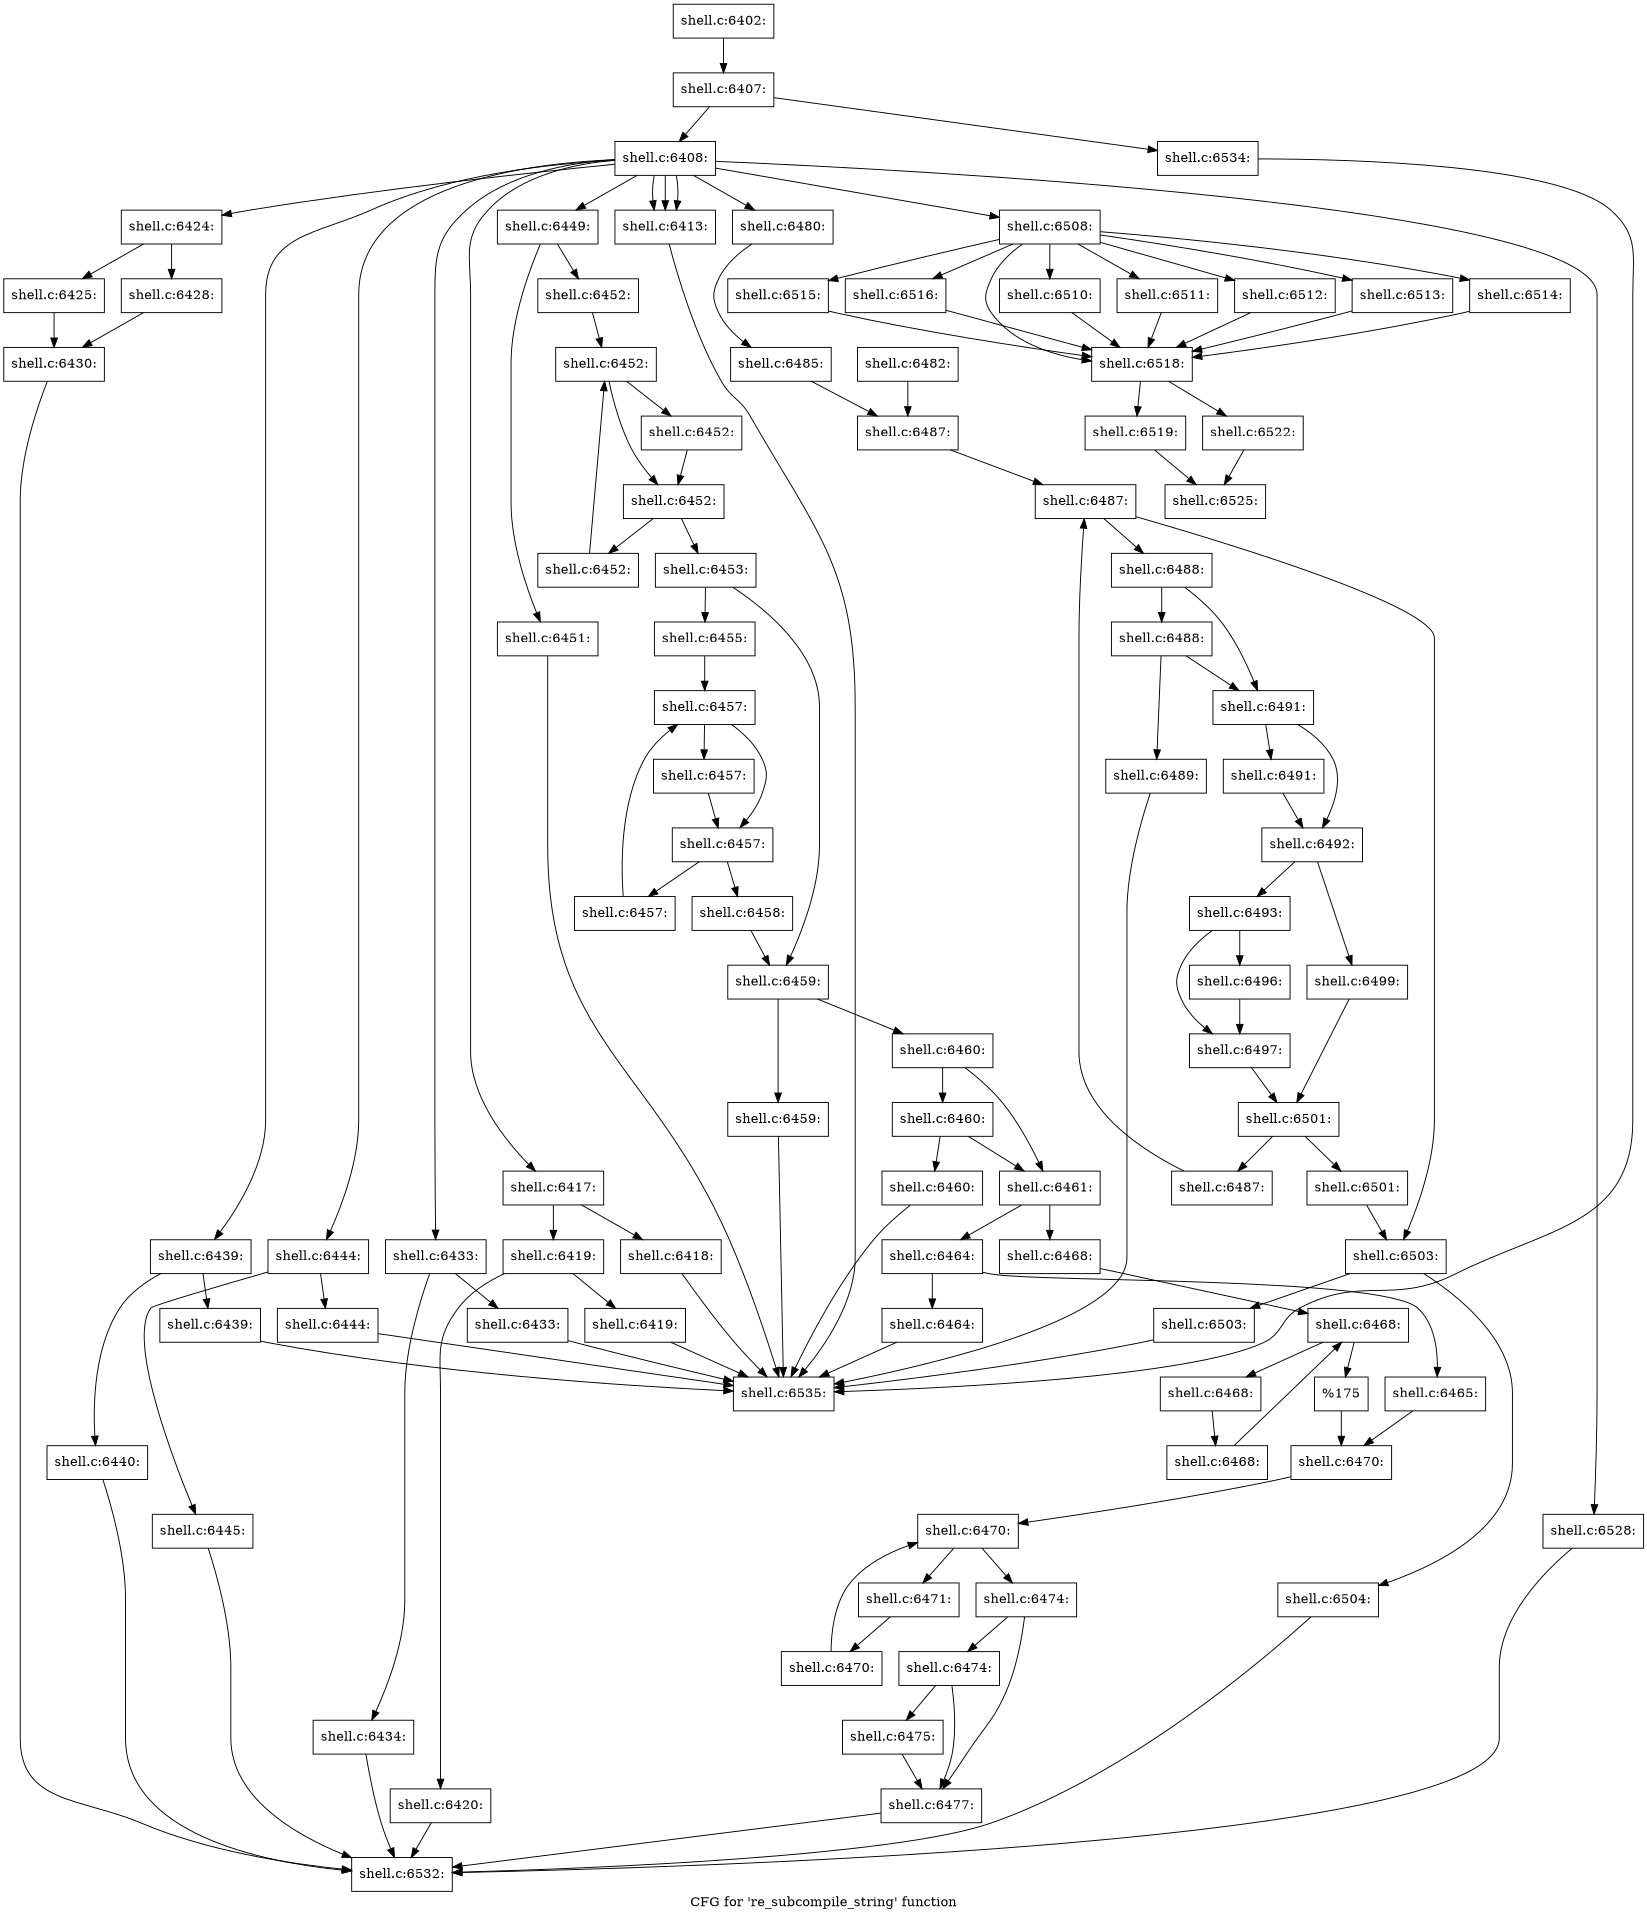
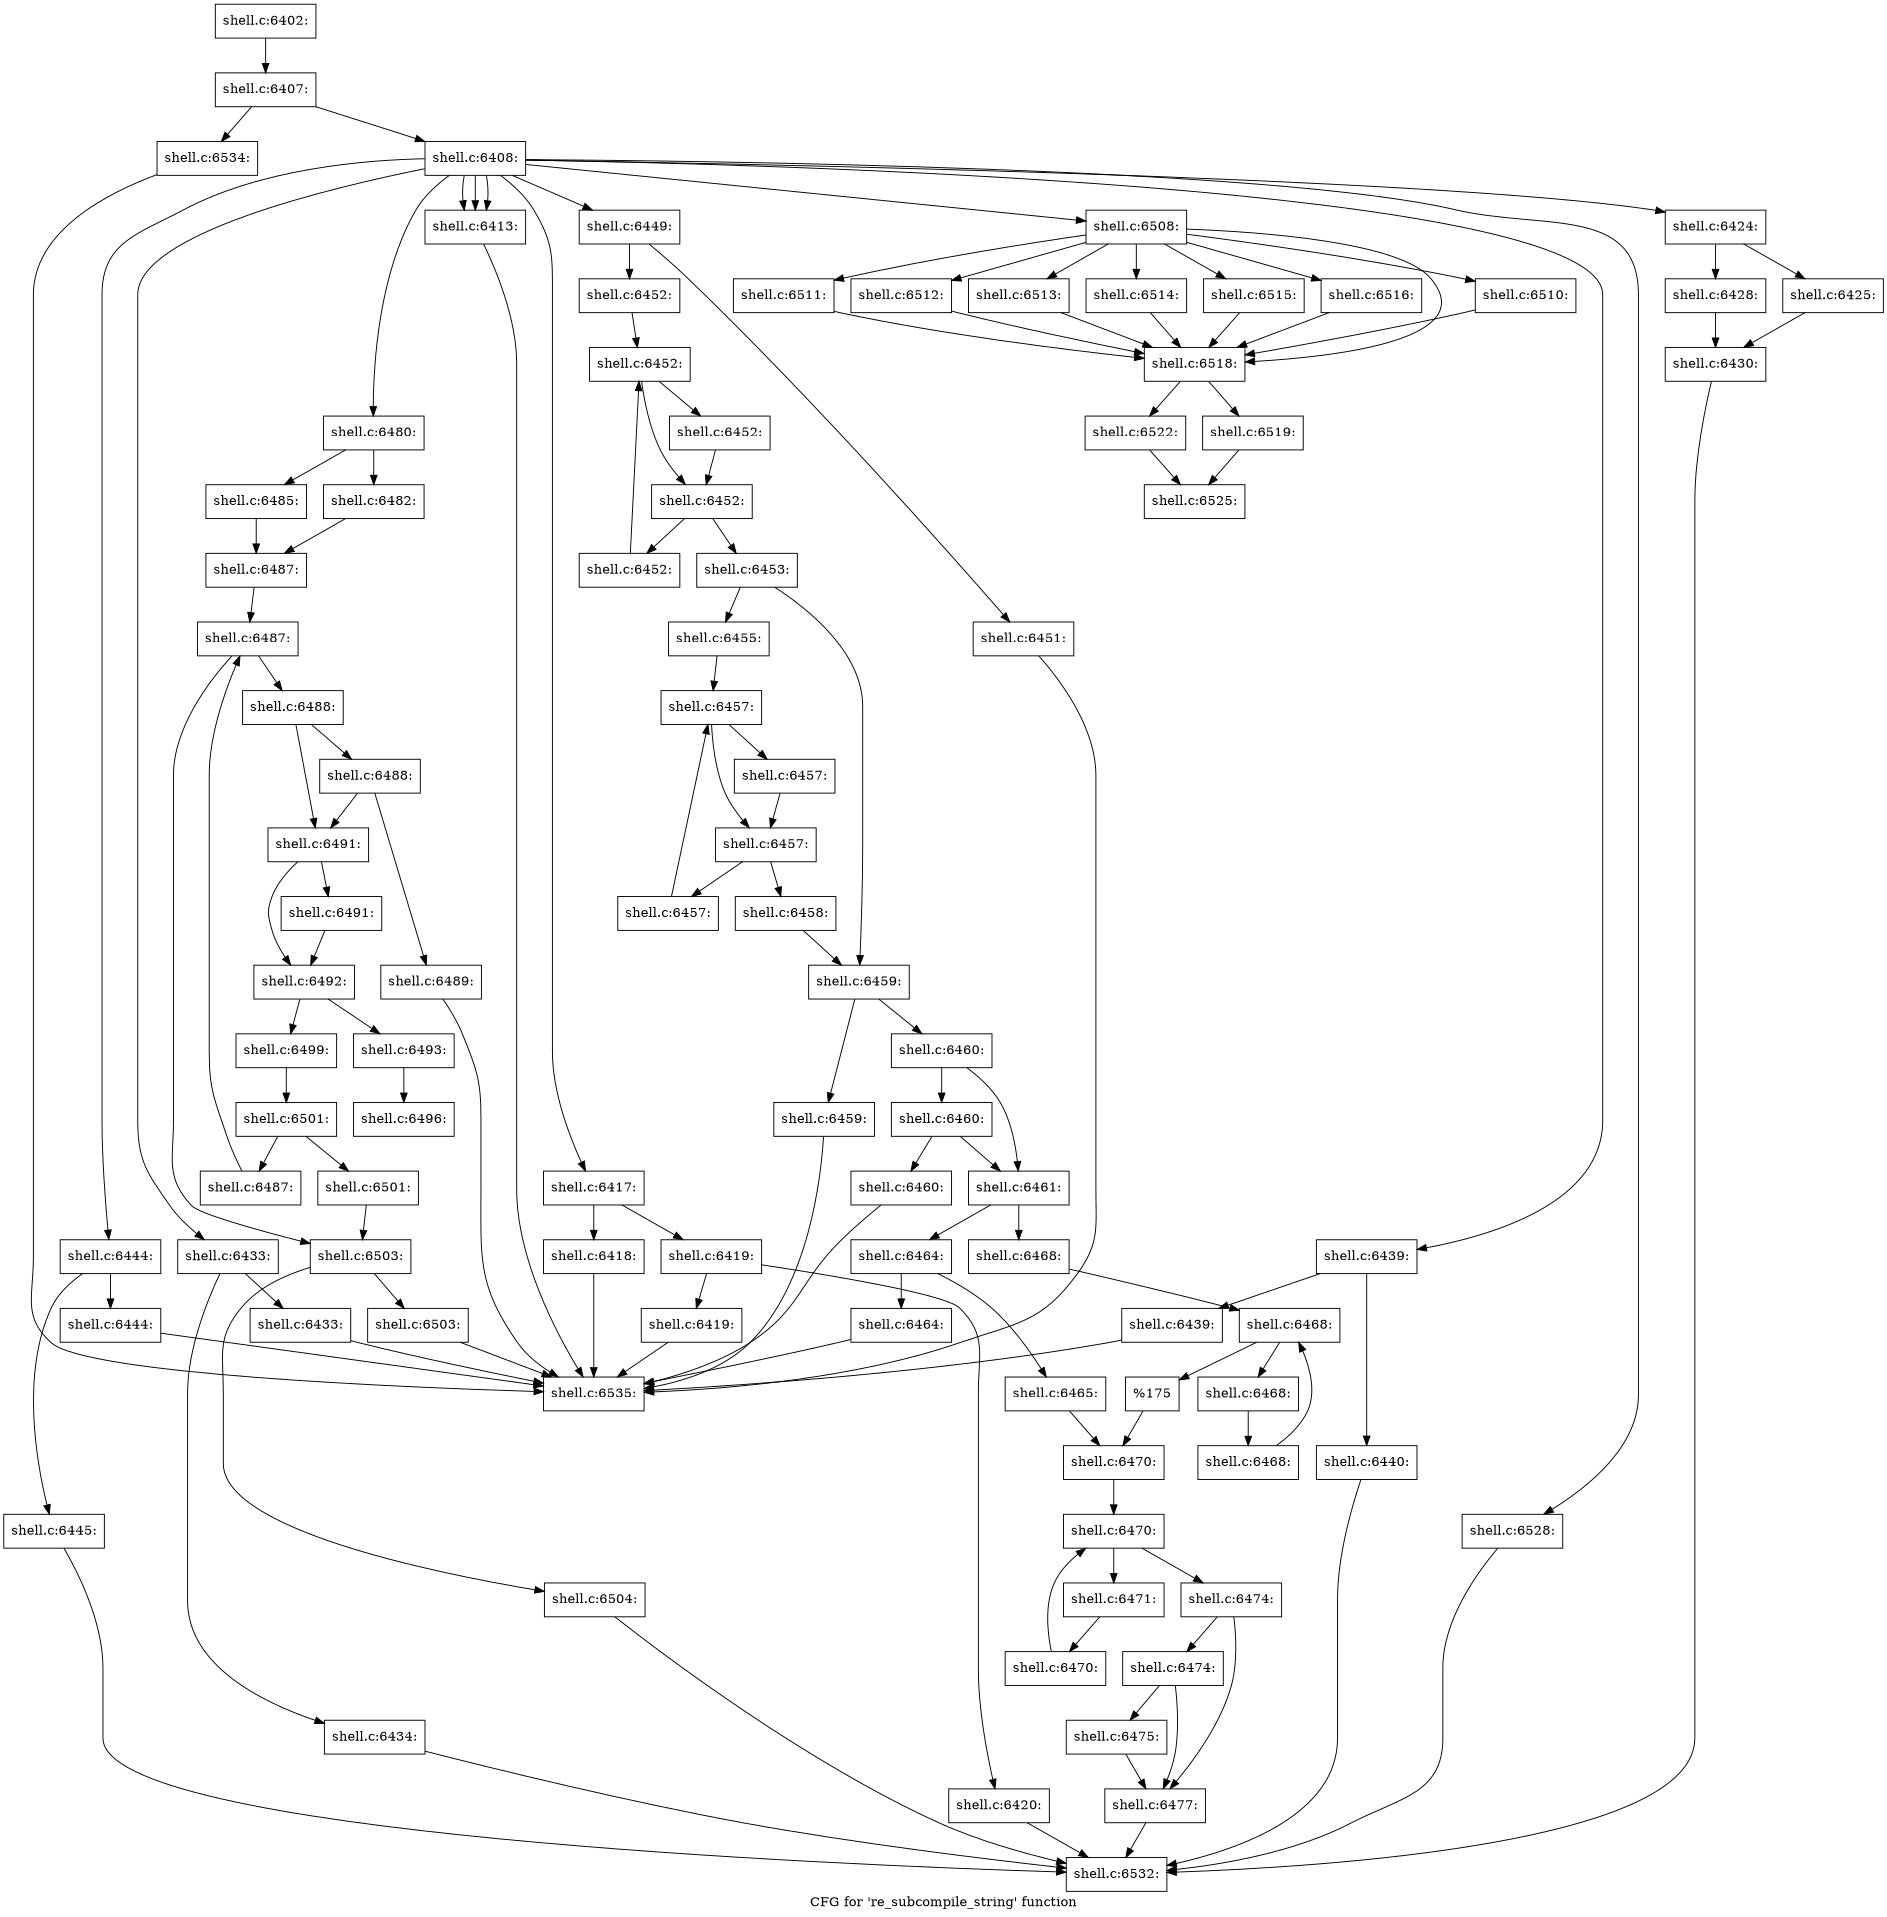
none -> (374, 463)
(1240, 1051) -> none
